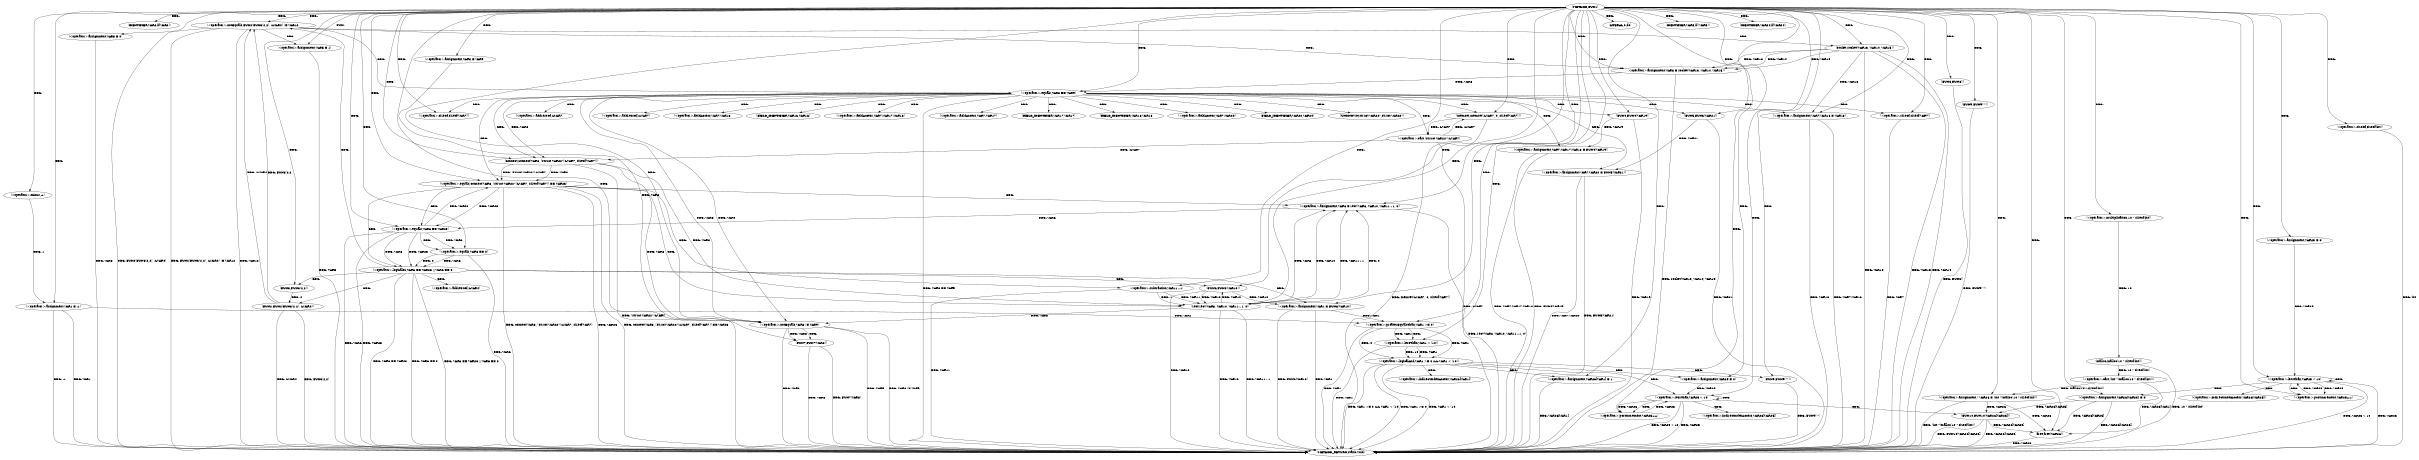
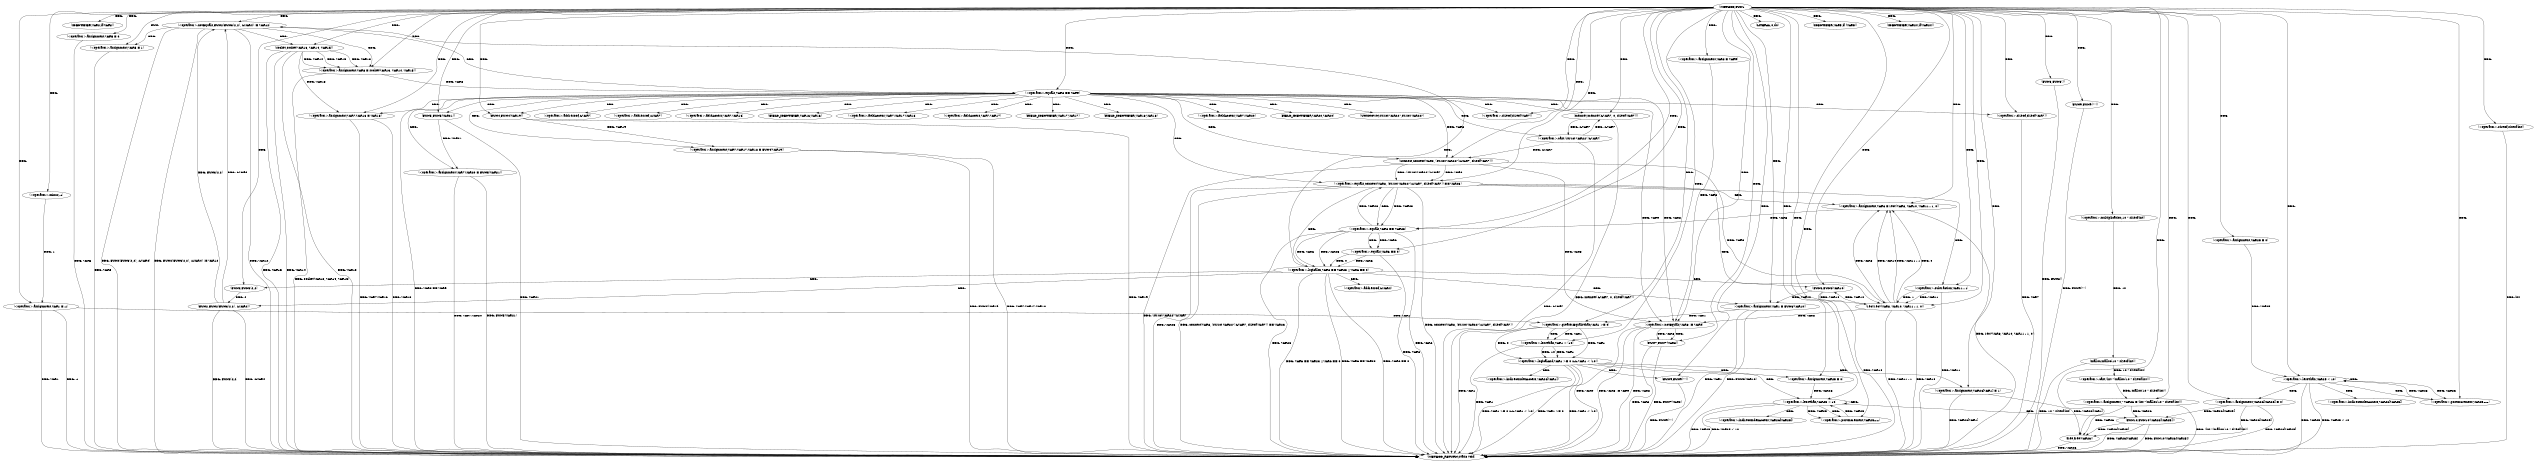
(2140, 425) -> (2045, 404)
